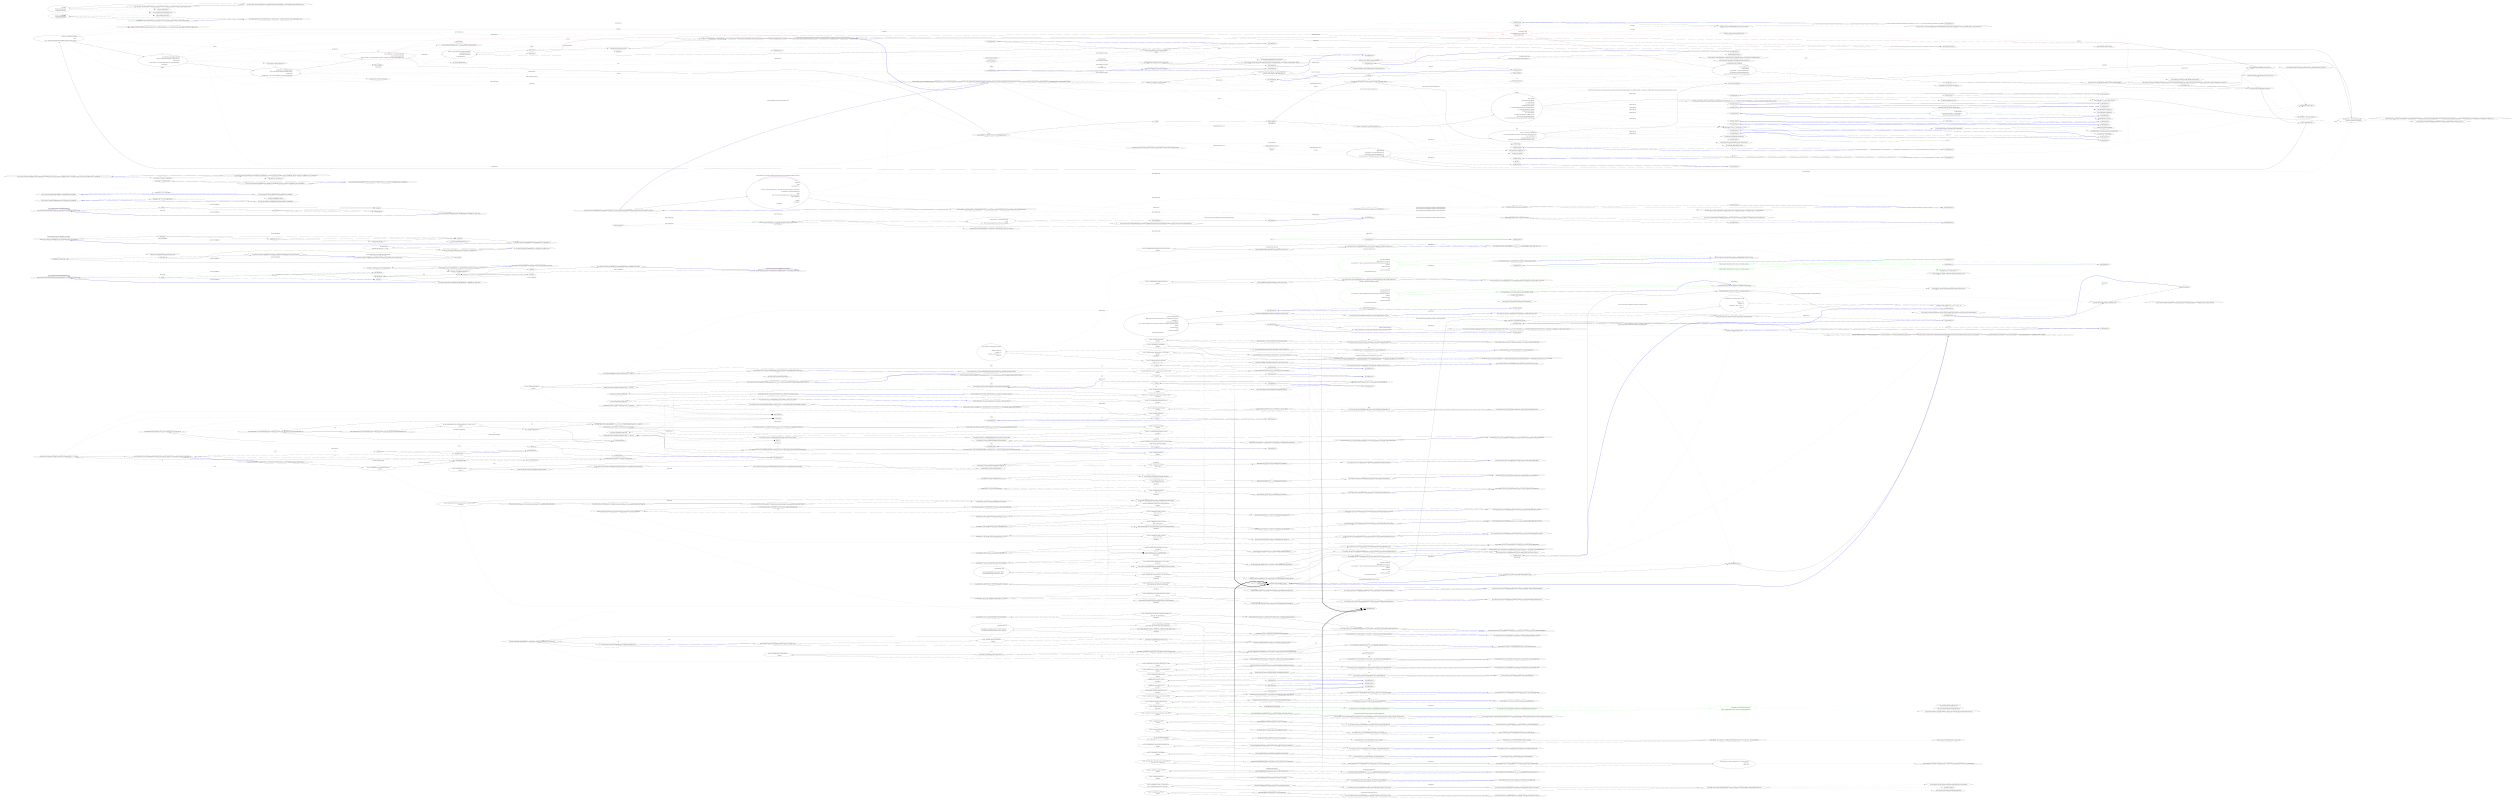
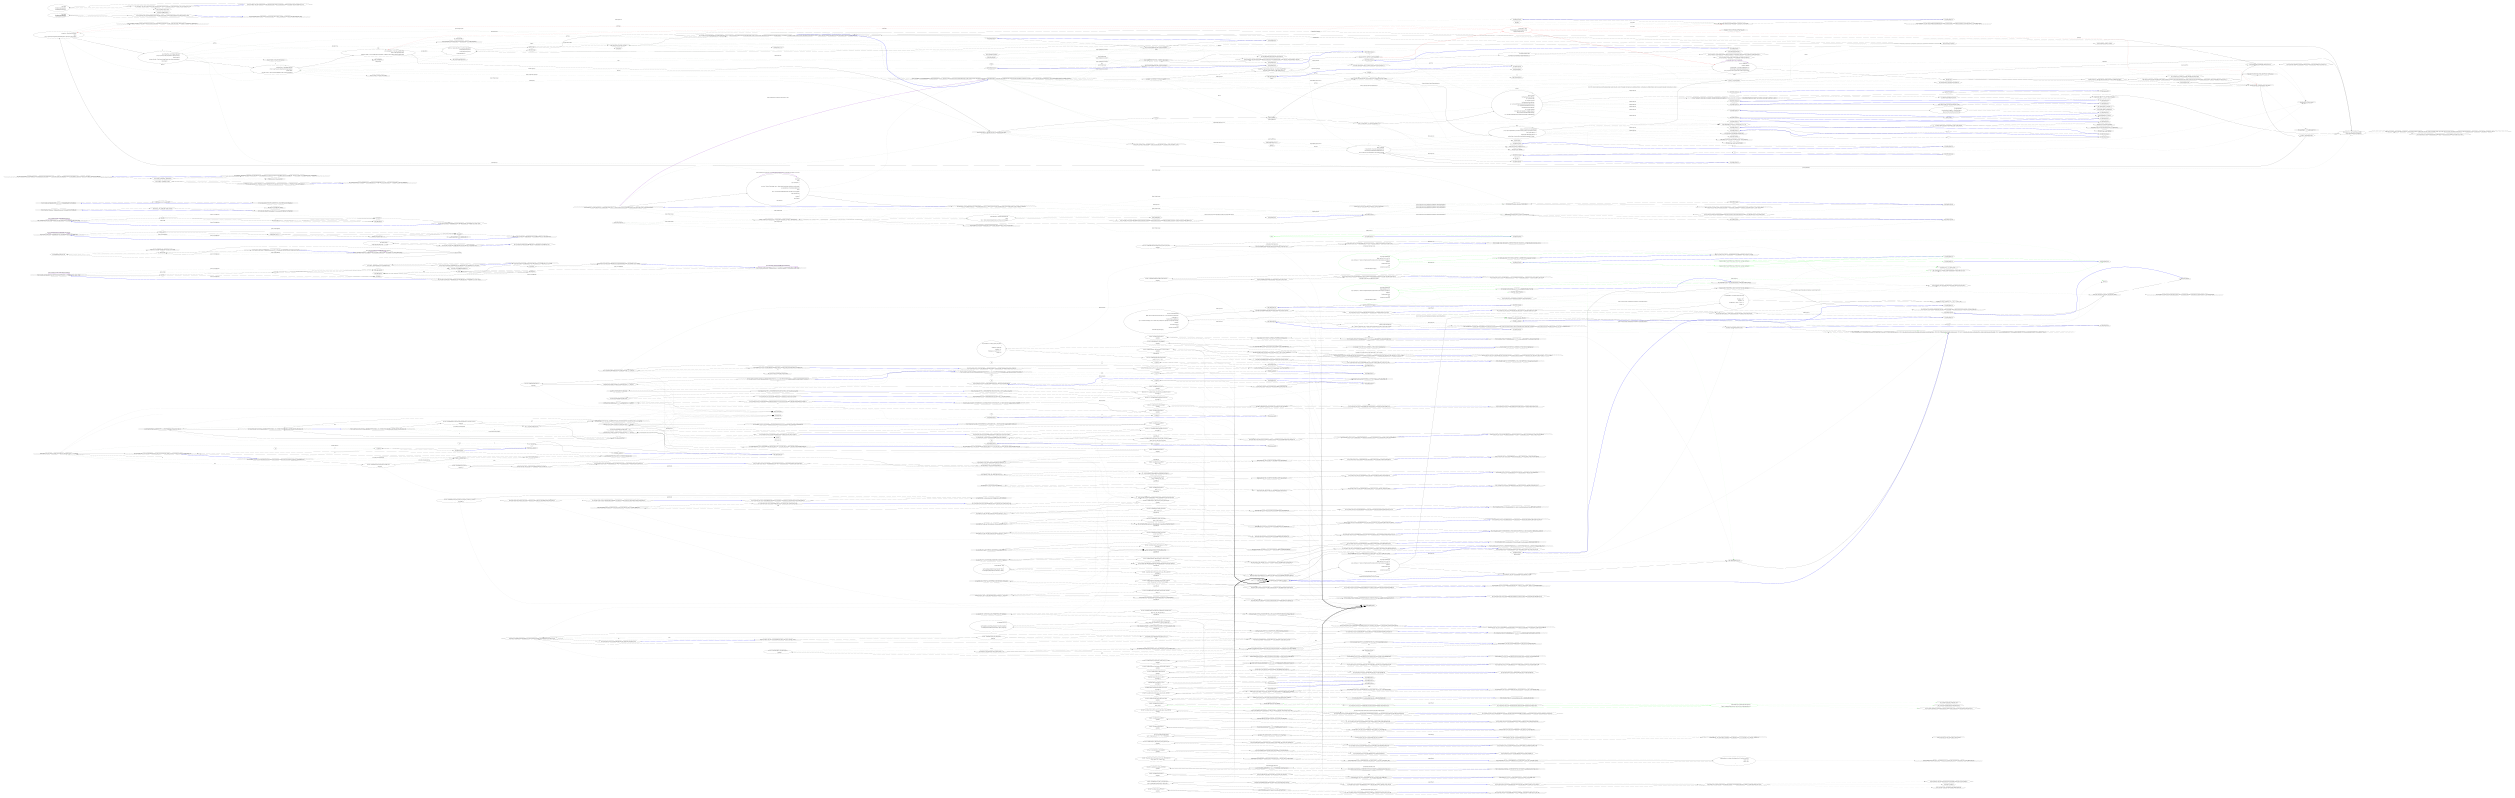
(163, 12) -> none
